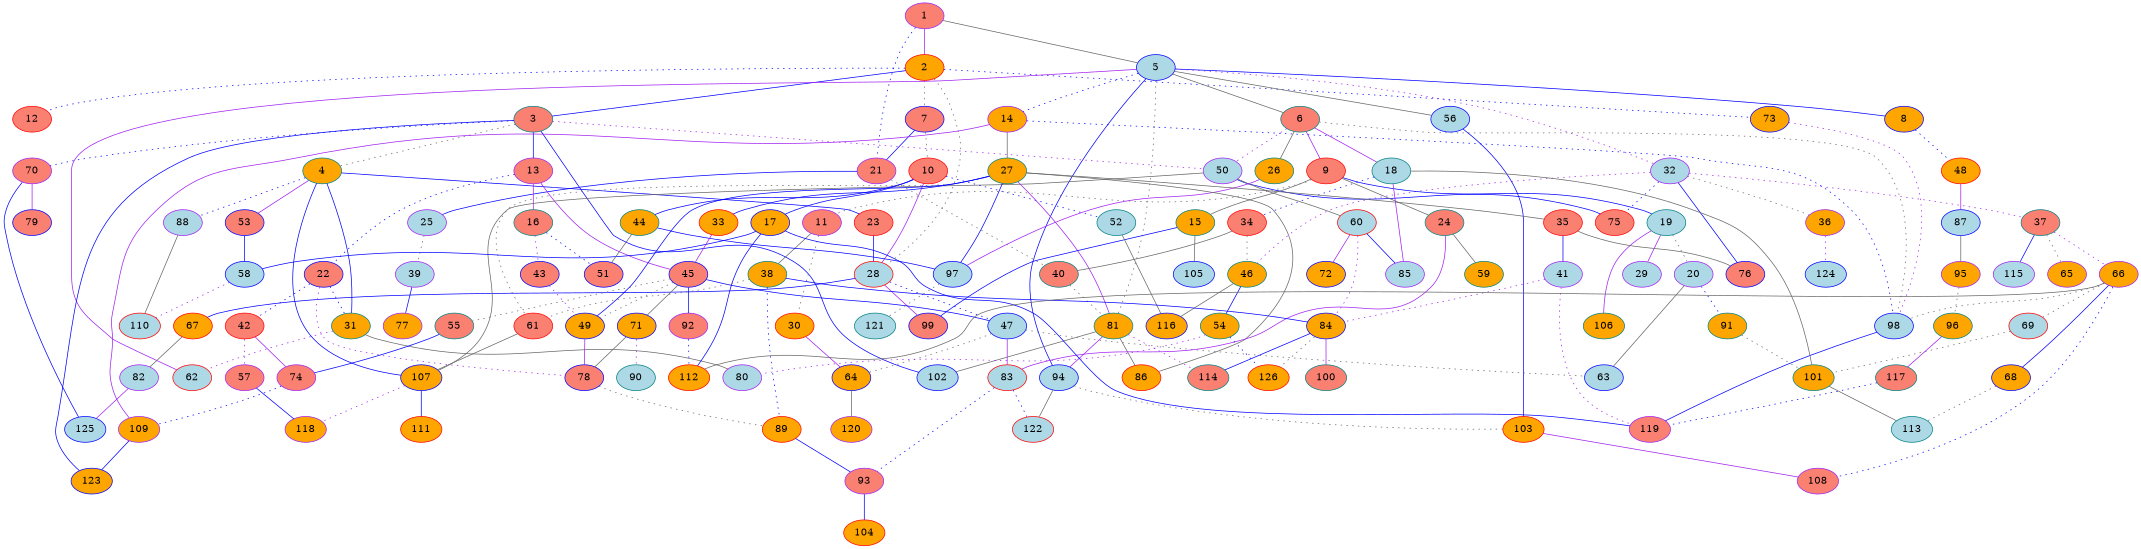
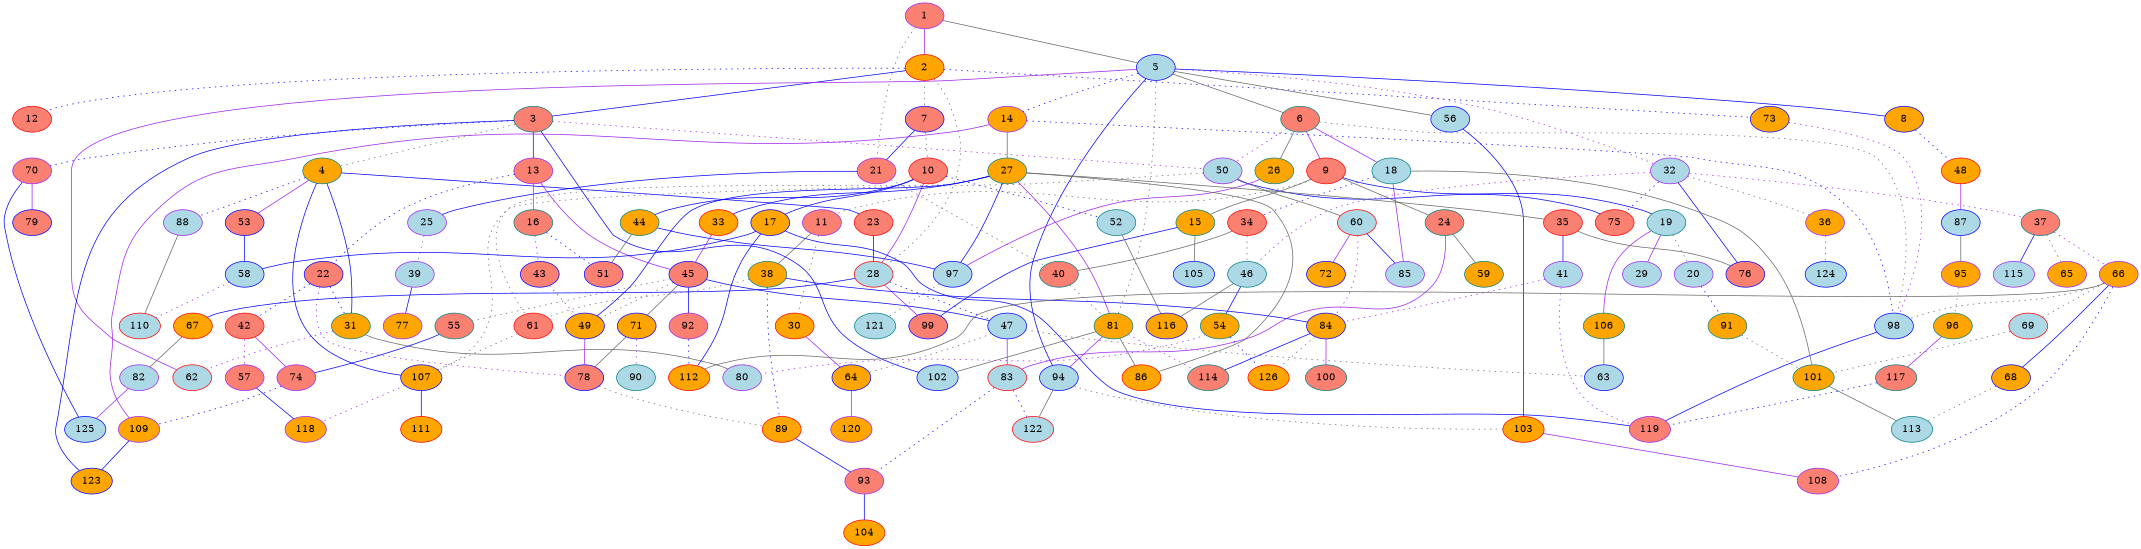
(888, 90) -> (888, 90)
(738, 191) -> (738, 191)
(1247, 274) -> (1247, 274)
(1649, 326) -> (1604, 352)
(484, 349) -> (484, 349)
